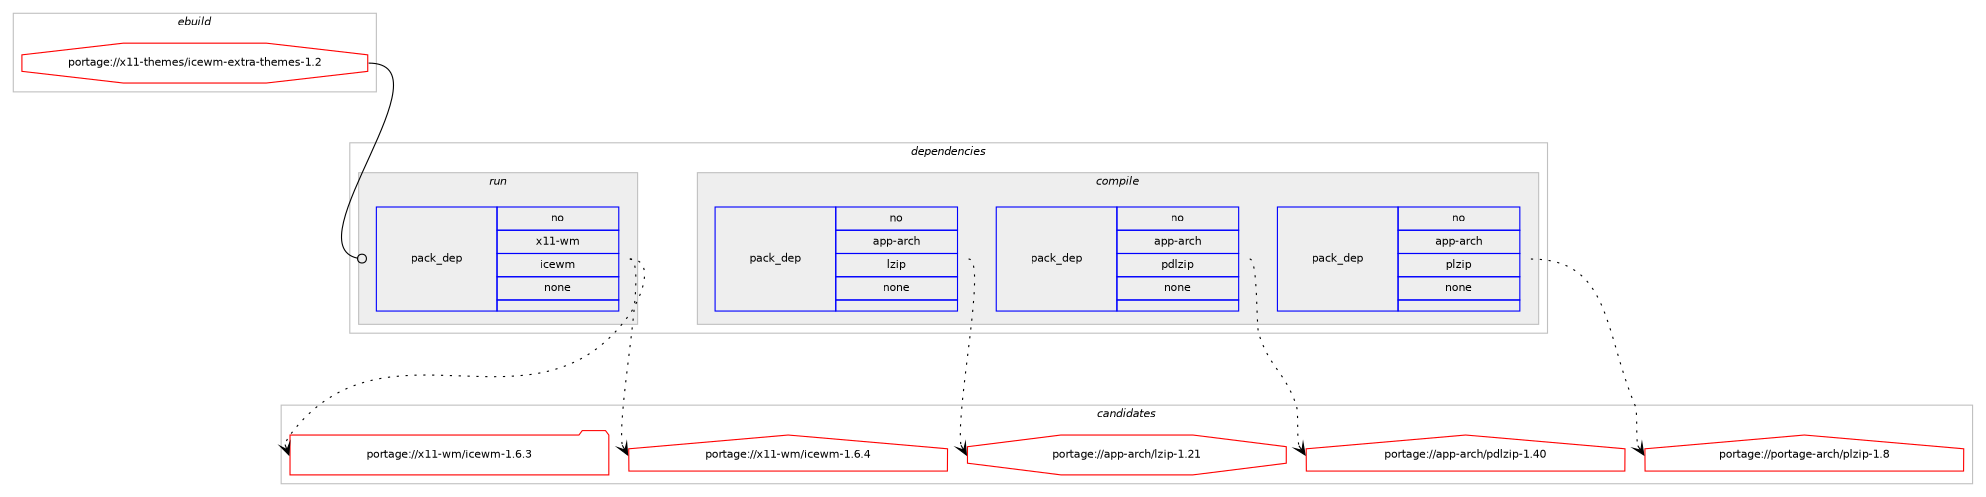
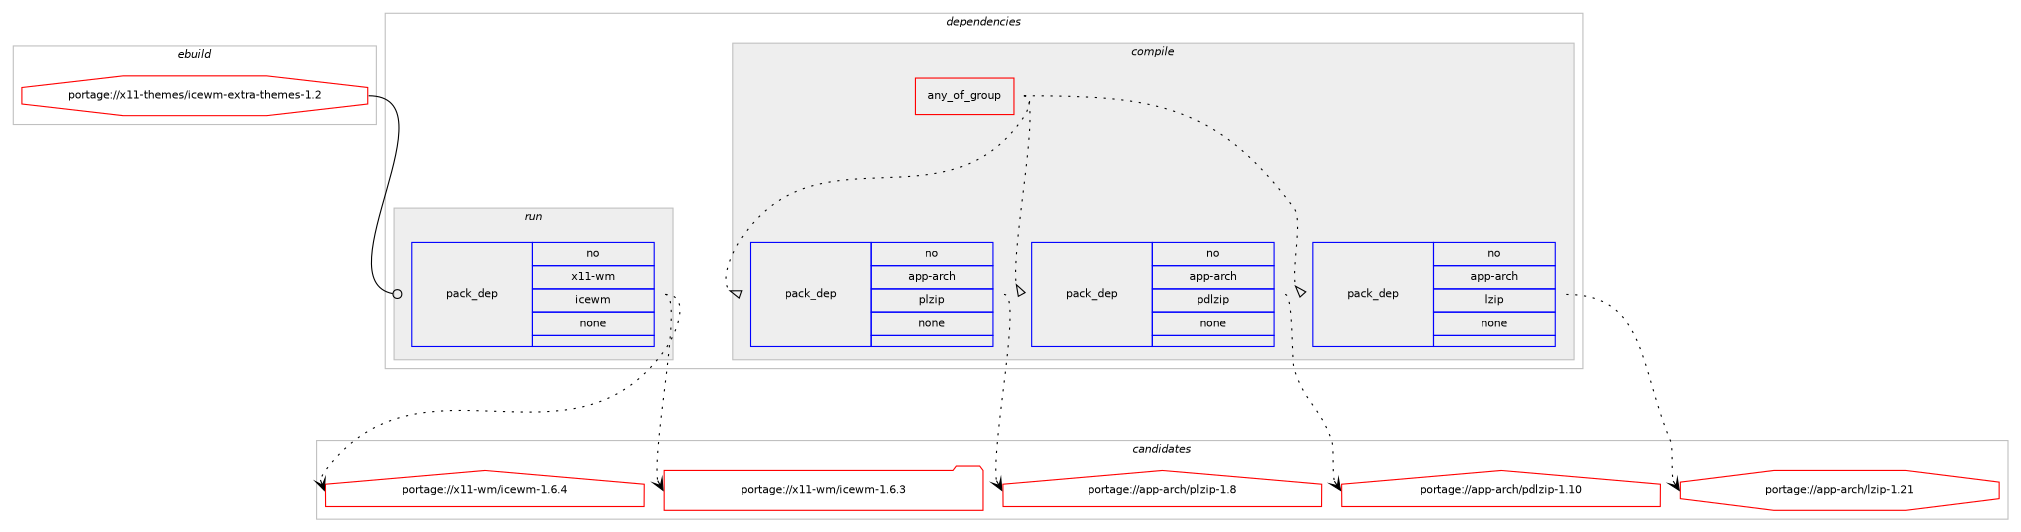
none -> (964, 96)
(1466, 455) -> (1501, 490)
(1804, 455) -> (1162, 490)
